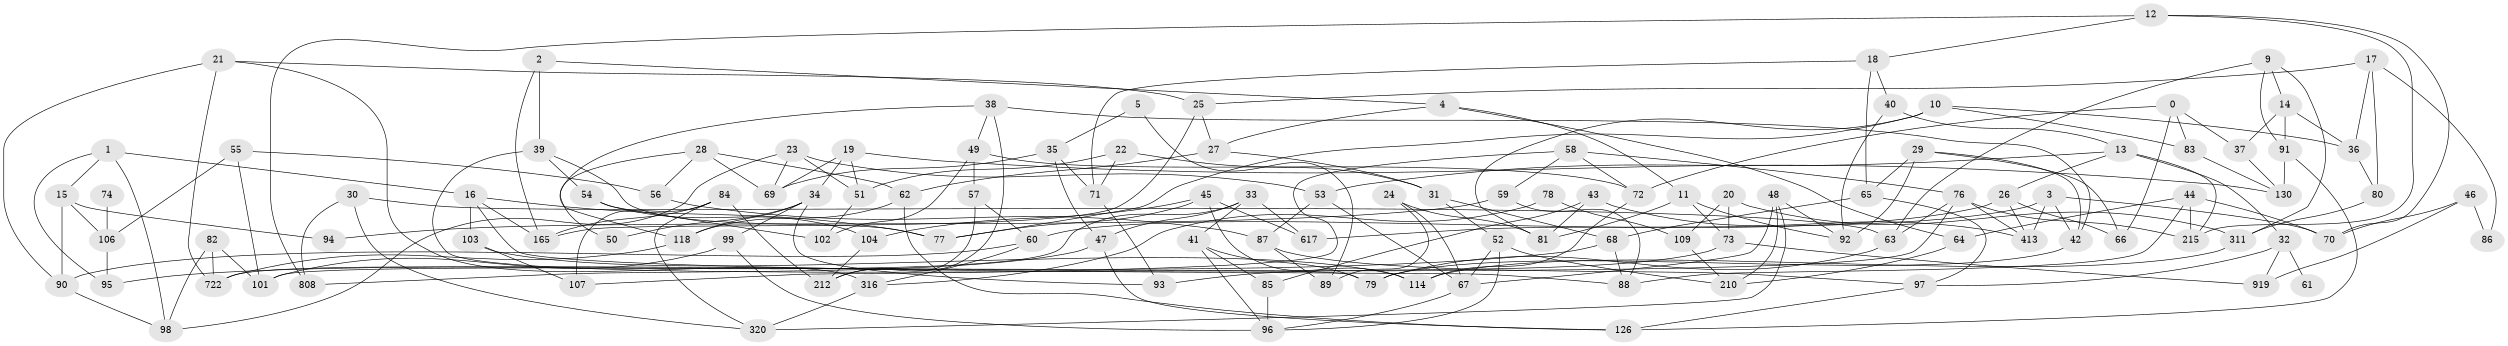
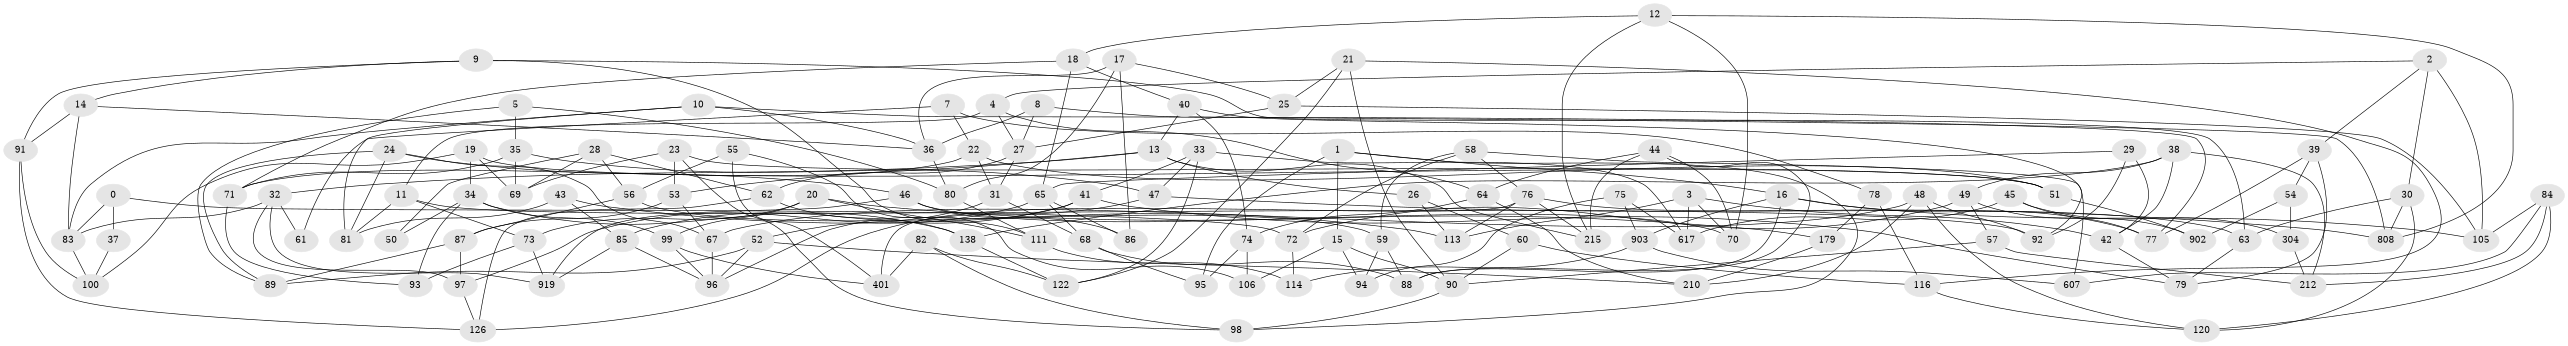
none -> (948, 105)
none -> (1038, 105)
(2263, 128) -> (71, 173)
none -> (2418, 128)
none -> (727, 133)
none -> (1234, 165)
none -> (647, 174)
none -> (1620, 195)
(2284, 195) -> (91, 286)
(996, 213) -> (1798, 257)
none -> (1363, 214)
none -> (172, 218)
none -> (1006, 218)
none -> (1086, 218)
none -> (709, 223)
(470, 241) -> (1640, 241)
(542, 241) -> (2481, 241)
(682, 241) -> (968, 241)
(822, 241) -> (2198, 241)
(869, 241) -> (2291, 241)
(1682, 241) -> (1827, 241)
(2030, 241) -> (1453, 241)
(2121, 241) -> none
(2238, 241) -> (1039, 241)
(1241, 252) -> none
(107, 263) -> (1227, 260)
none -> (585, 263)
(1481, 263) -> (517, 272)
(214, 286) -> (1061, 286)
(261, 286) -> (881, 286)
(578, 286) -> (2072, 286)
(869, 286) -> (1922, 286)
(758, 331) -> (2202, 331)
